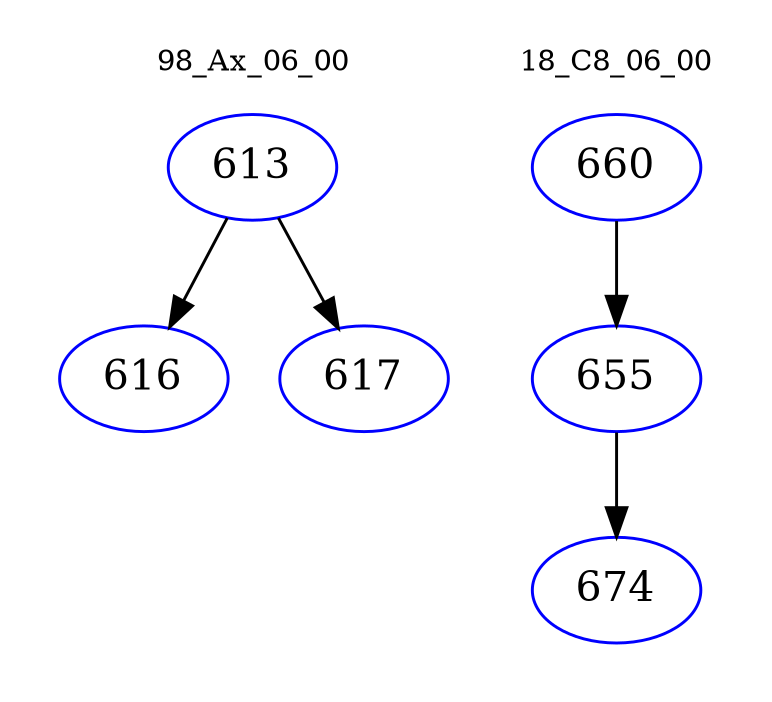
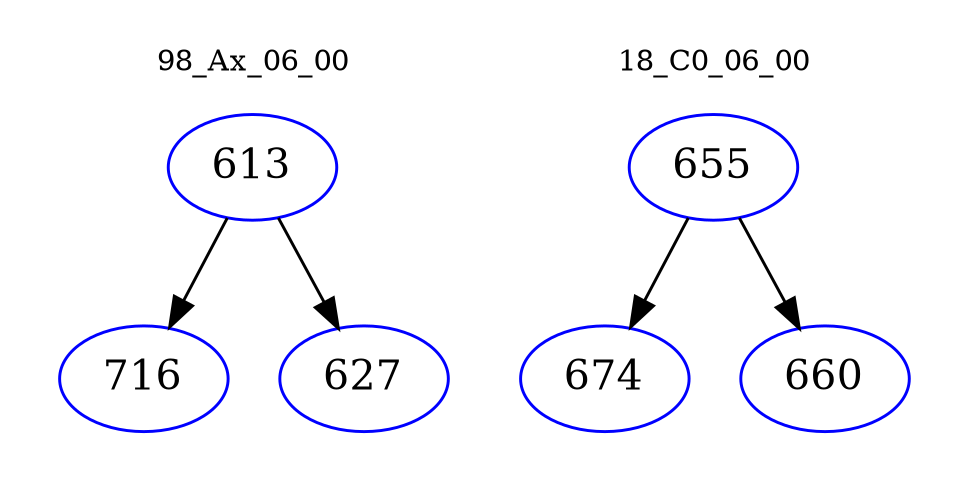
(617, 63) -> (715, 63)
(617, 259) -> (762, 260)
(144, 379) -> (144, 379)
(364, 379) -> (364, 379)
